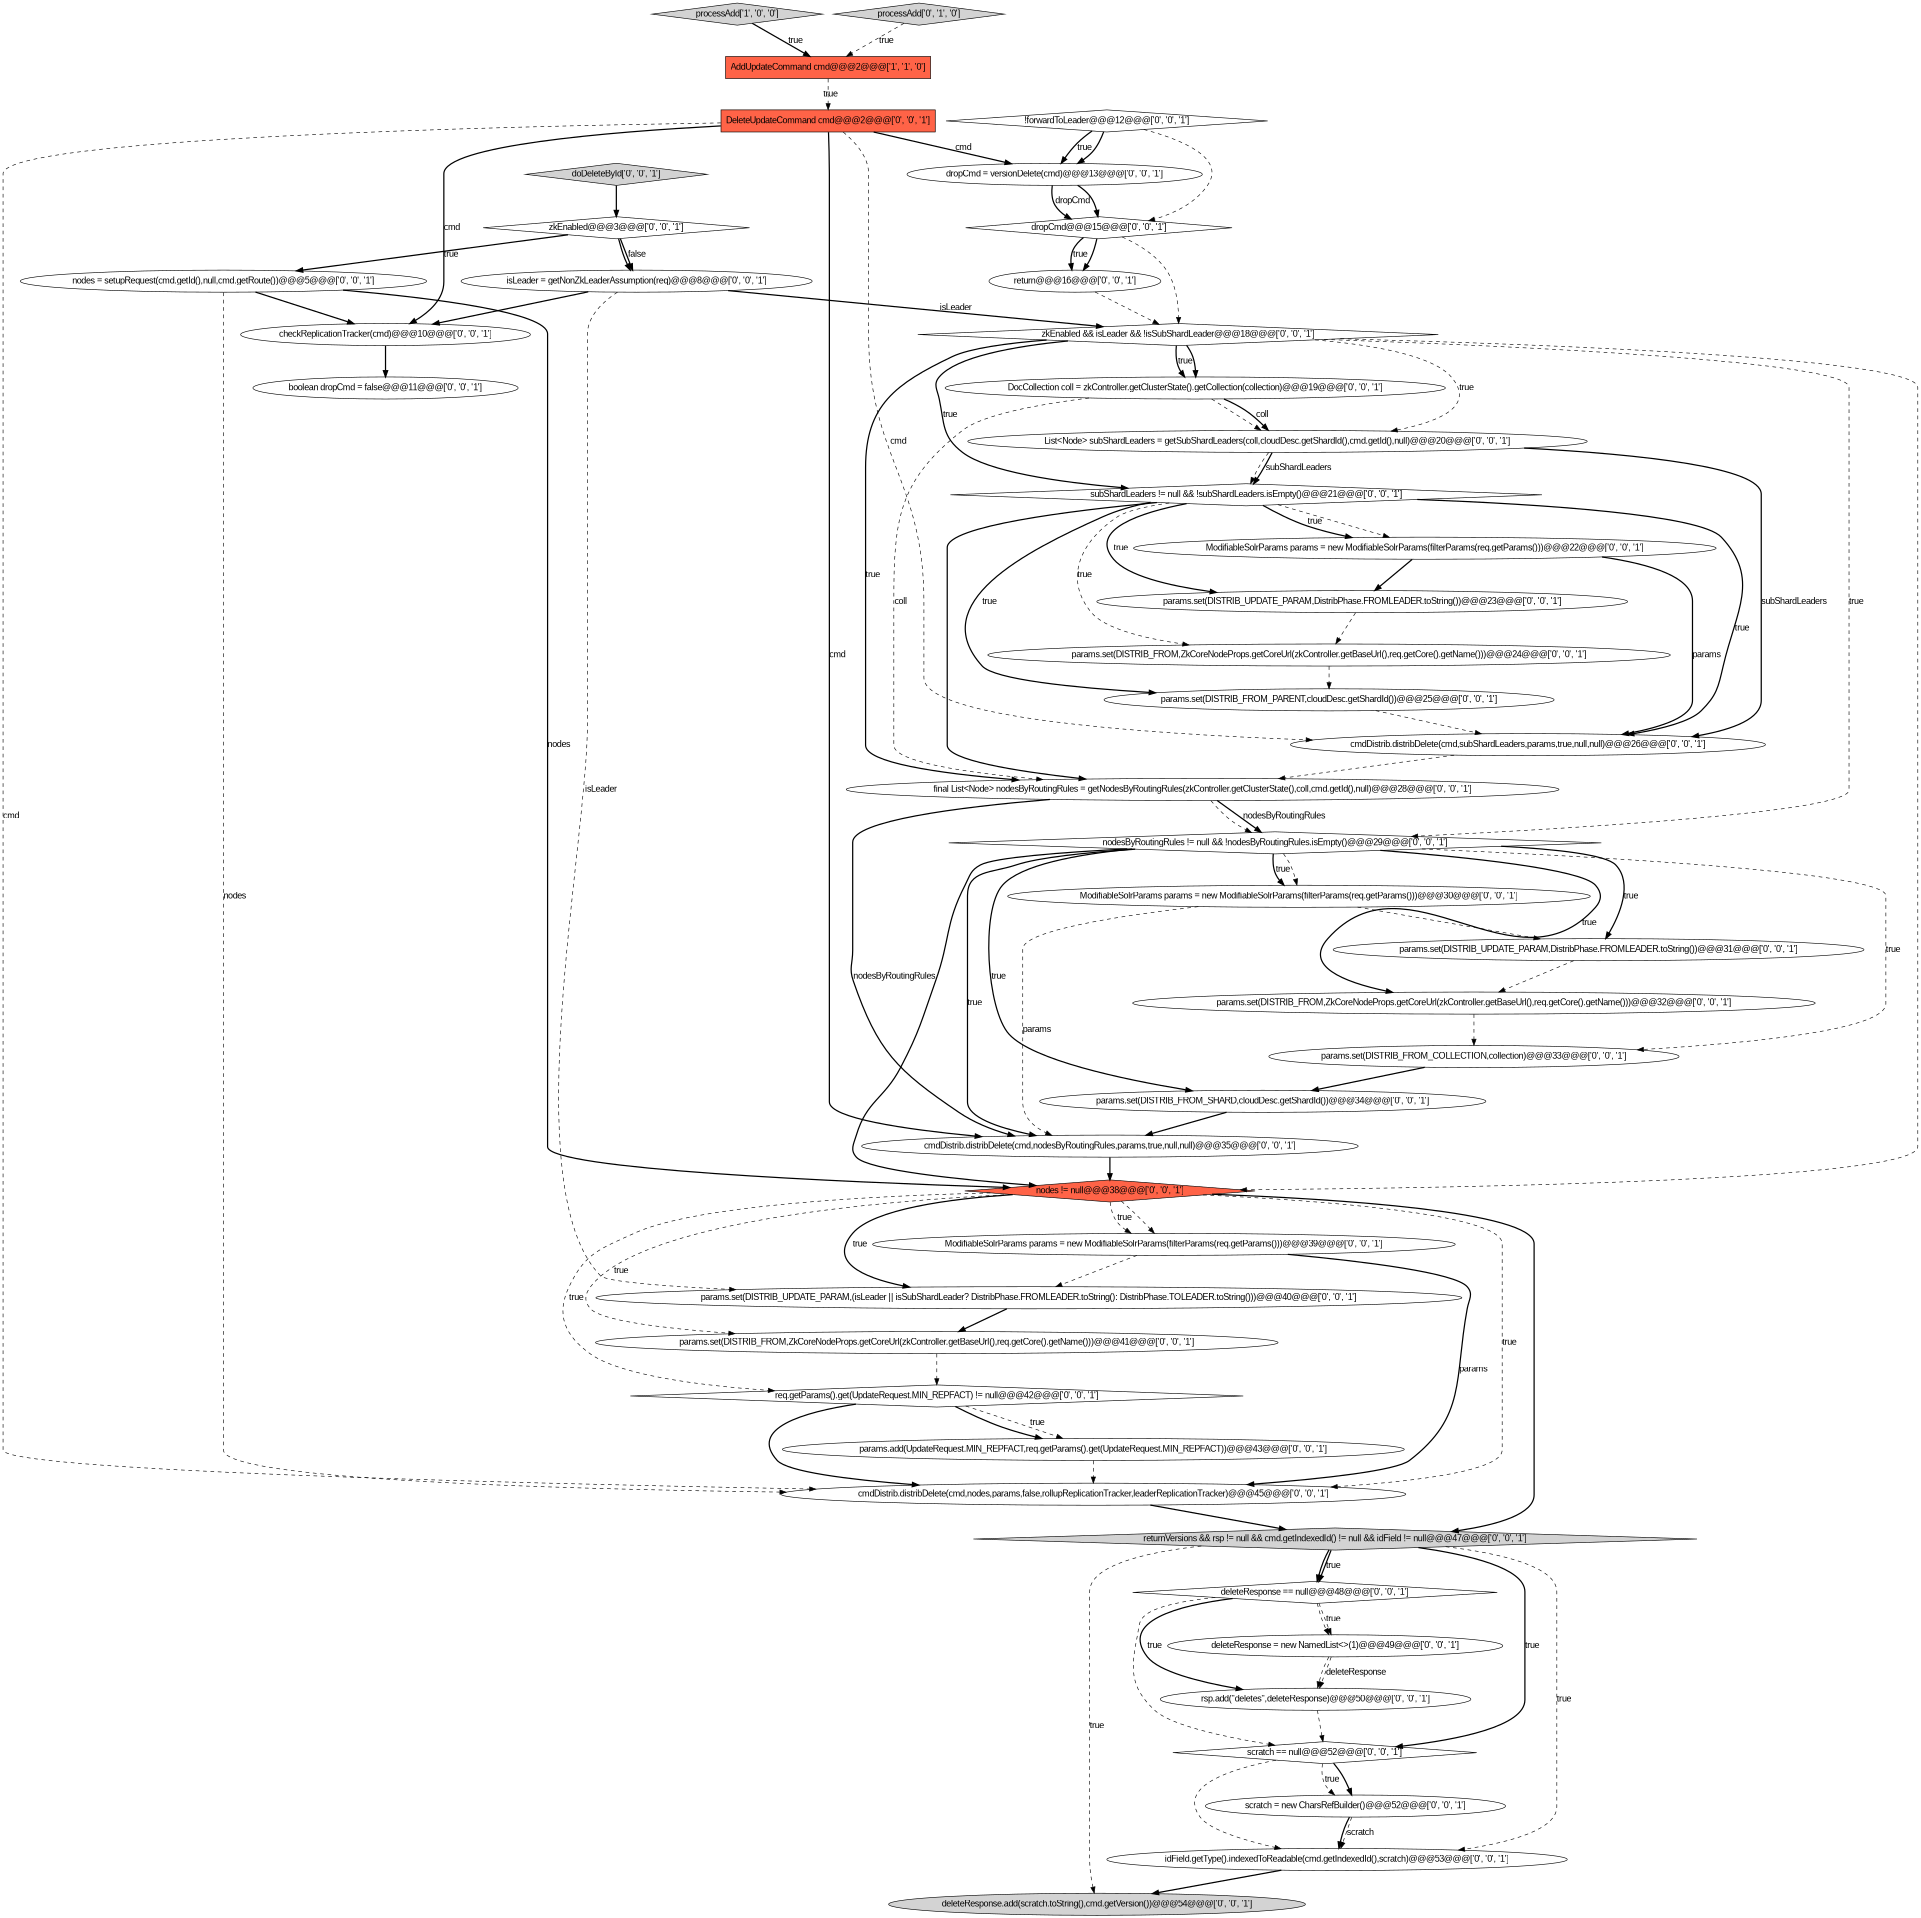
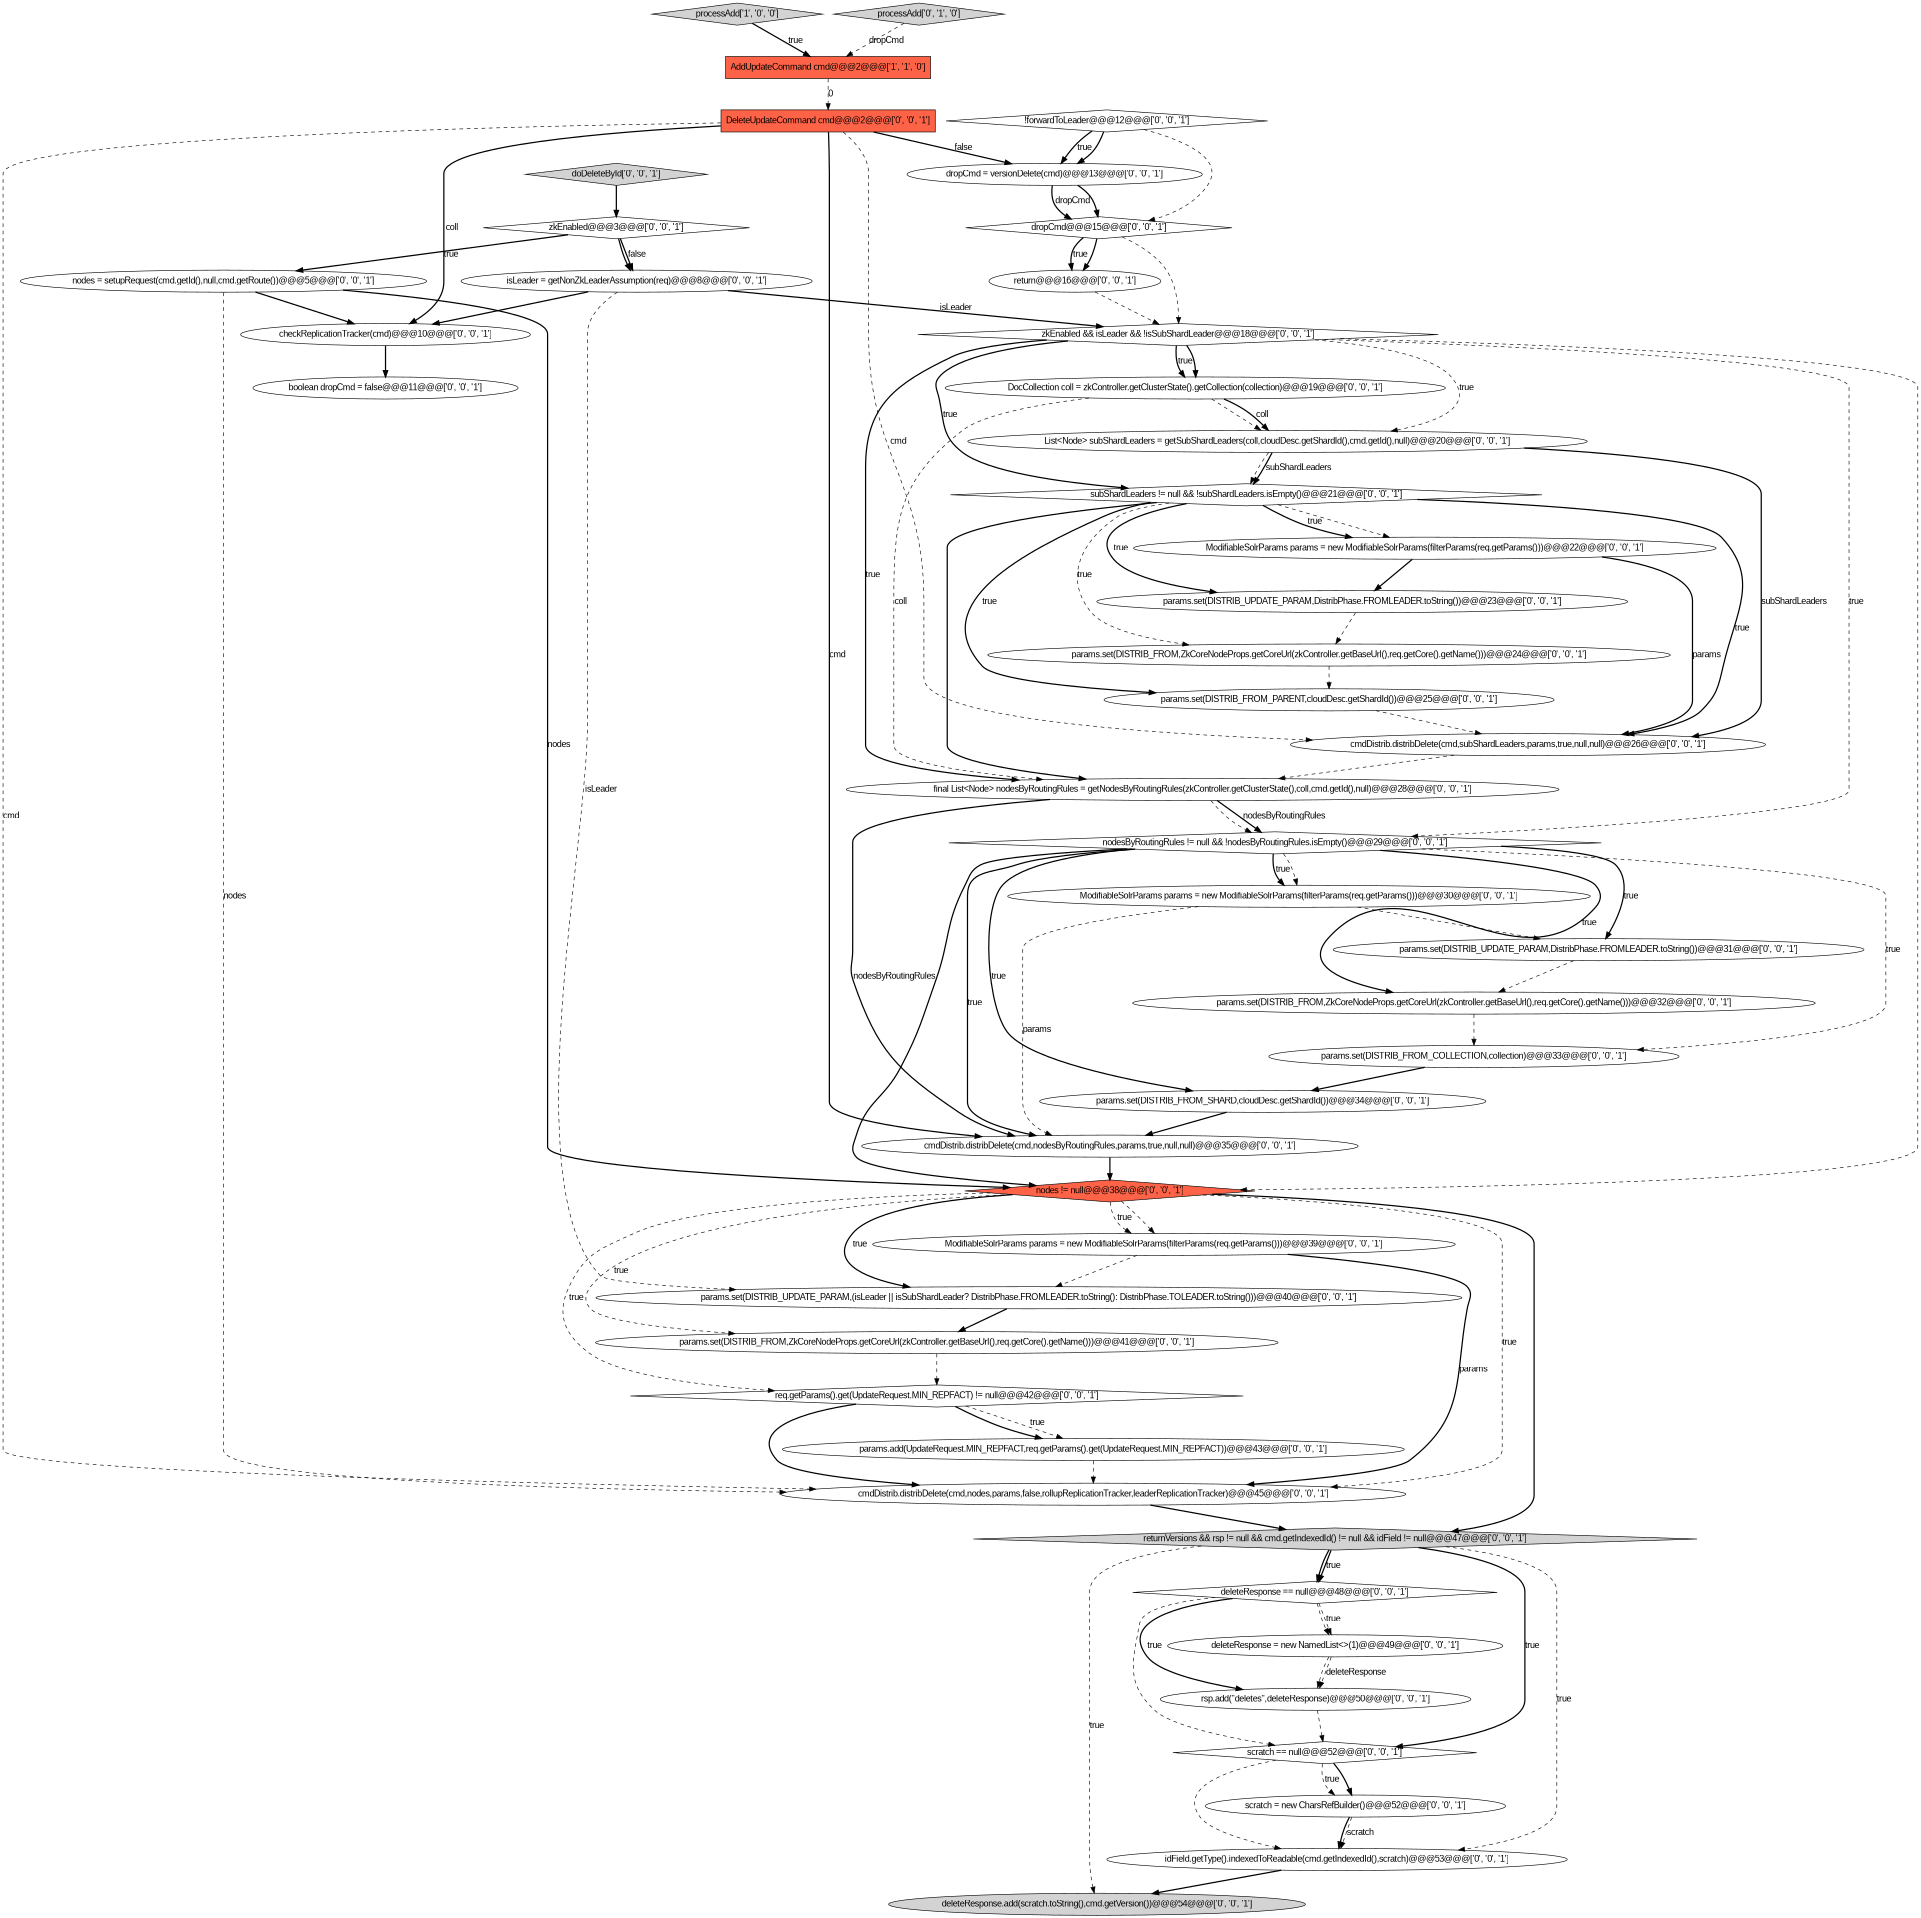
(886, 41) -> (886, 41)
(831, 94) -> (831, 94)
(963, 148) -> (963, 148)
(452, 228) -> (452, 228)
